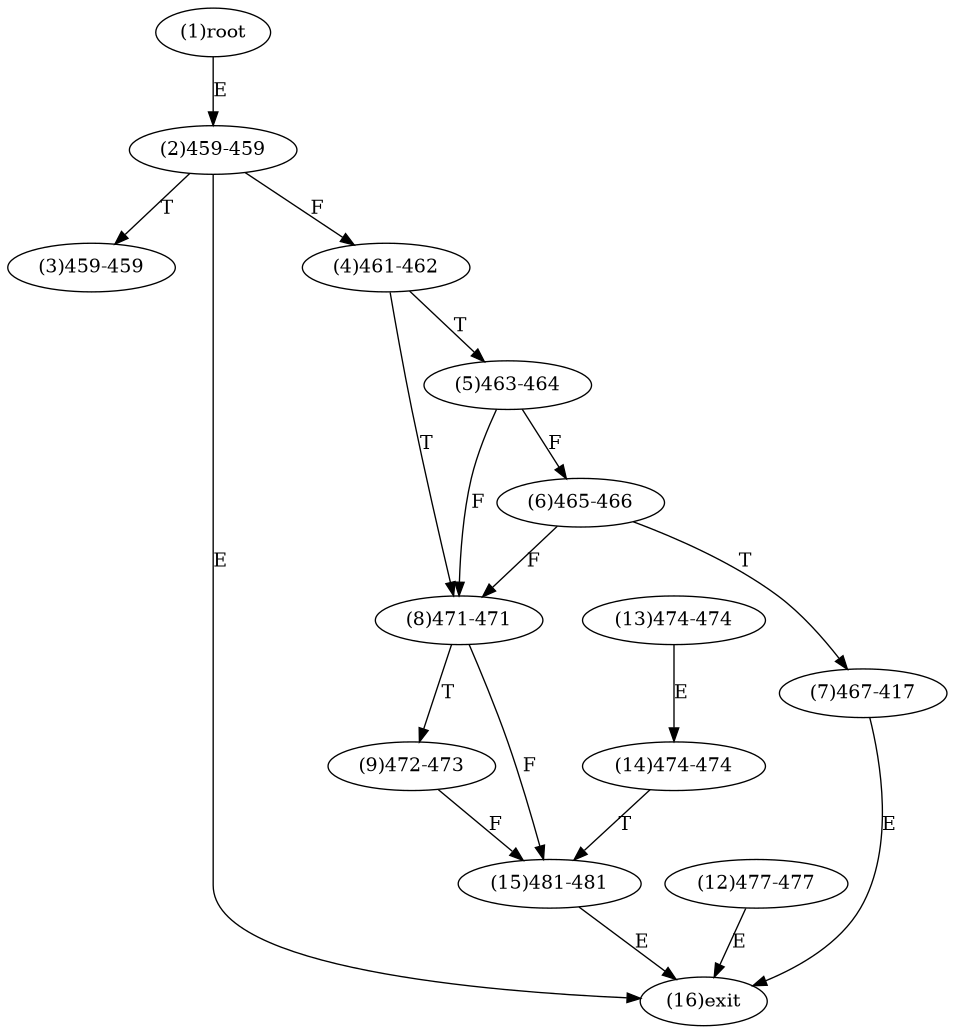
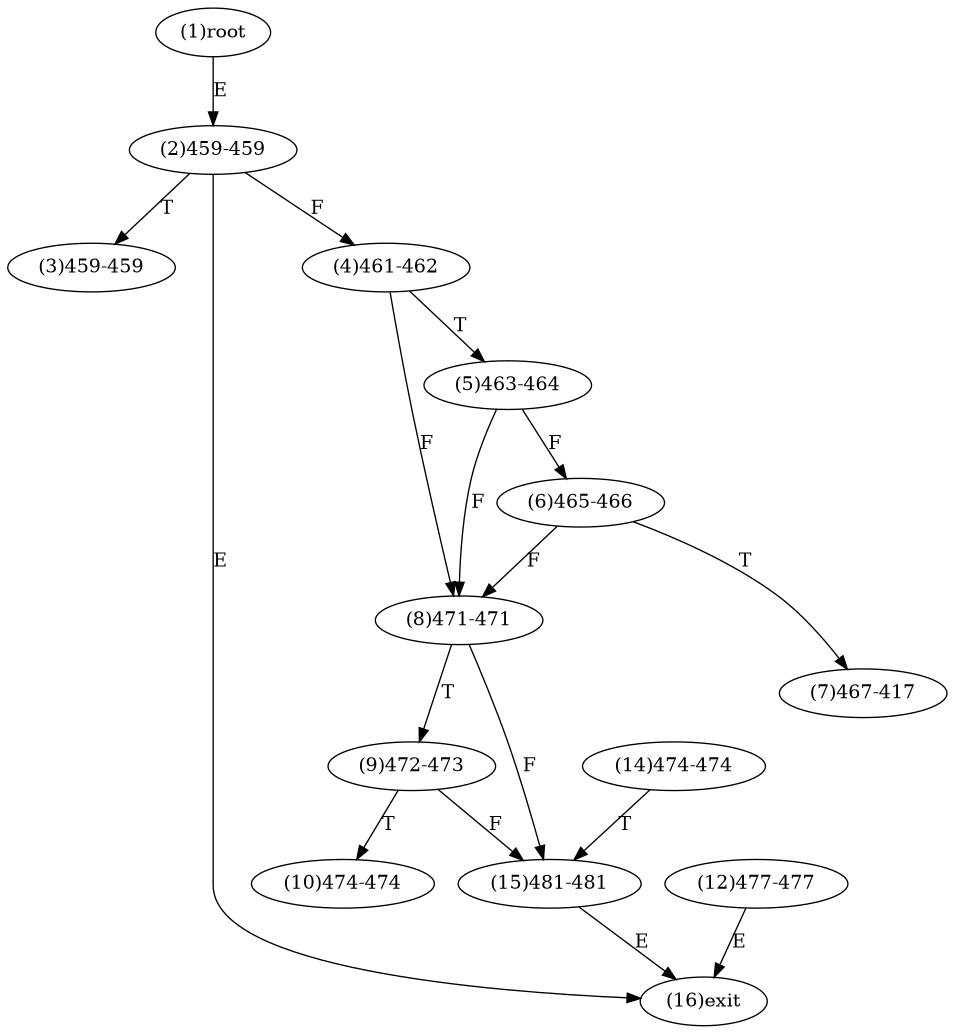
(427, 444) -> (427, 444)
(674, 620) -> none
(874, 874) -> none
none -> (343, 884)
